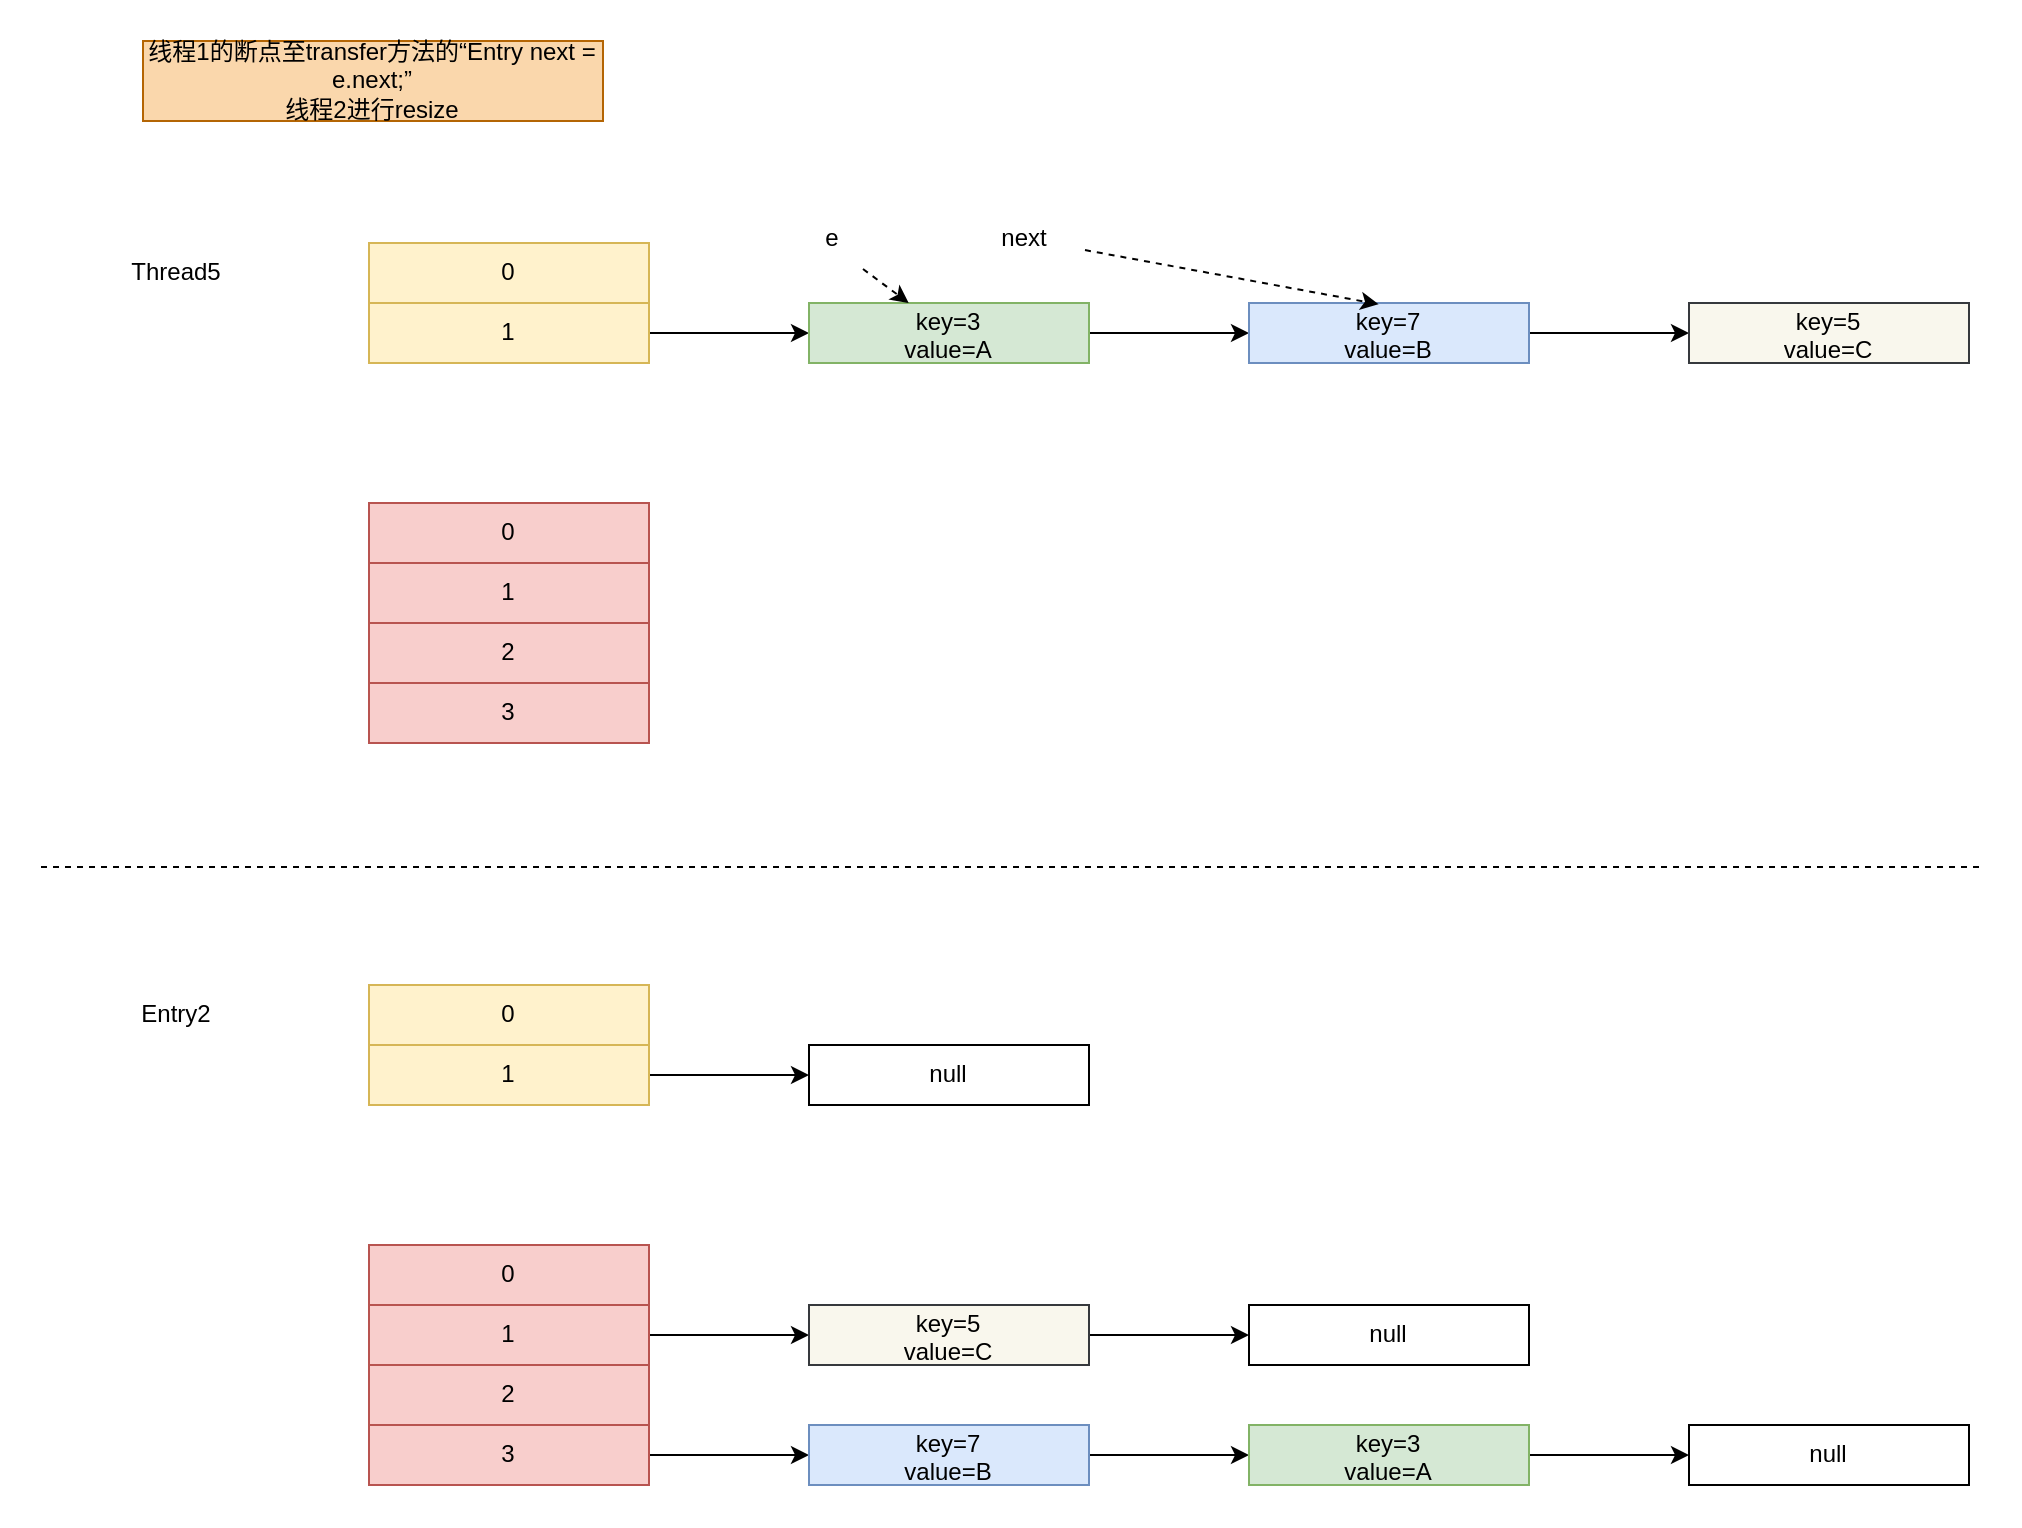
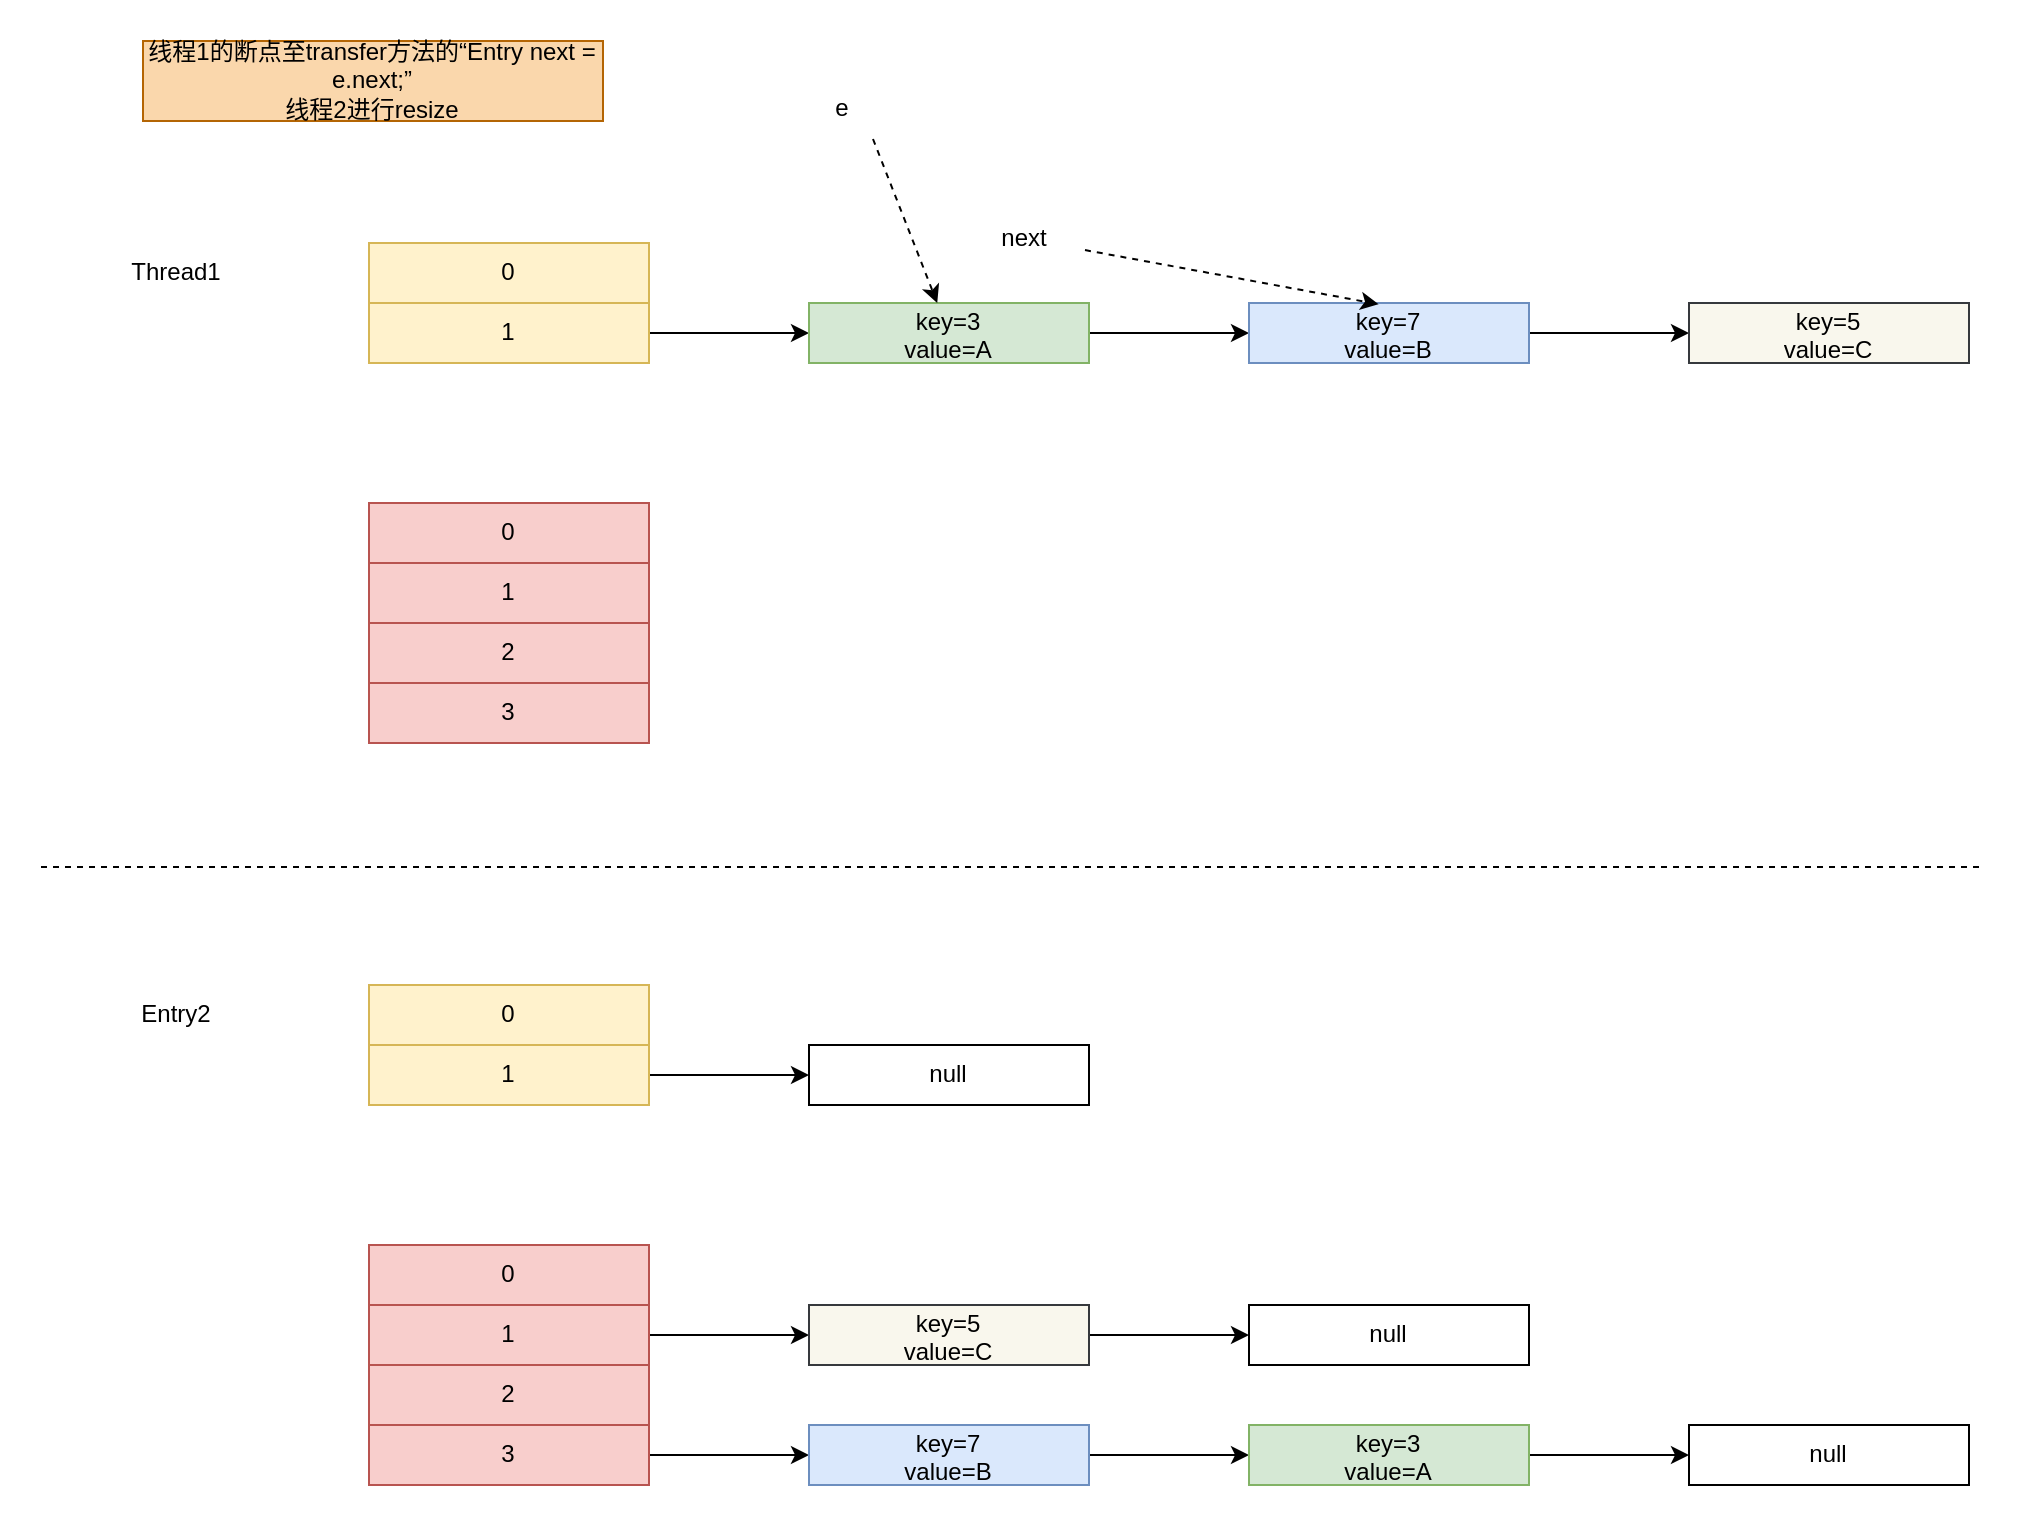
(833, 239) -> (843, 109)
(177, 273) -> (177, 273)
